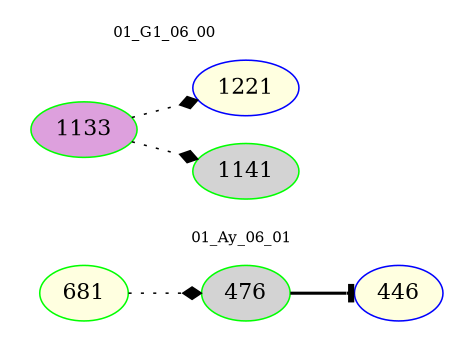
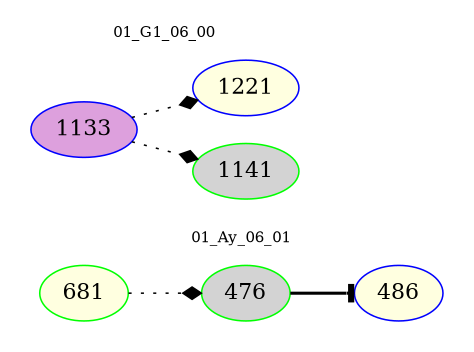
(84, 130) -> (84, 130)
(399, 293) -> (399, 293)
